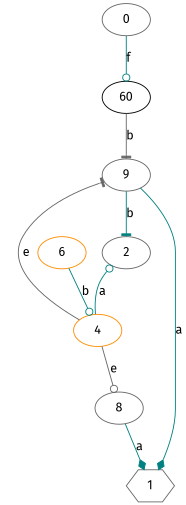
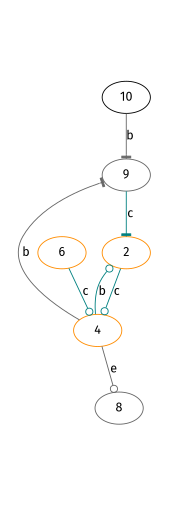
(126, 20) -> none
(126, 97) -> (126, 97)
(130, 214) -> (130, 214)
(26, 253) -> (26, 253)
(126, 253) -> (126, 253)
none -> (113, 288)
(86, 292) -> (86, 292)
(103, 292) -> (103, 292)
(150, 486) -> none
